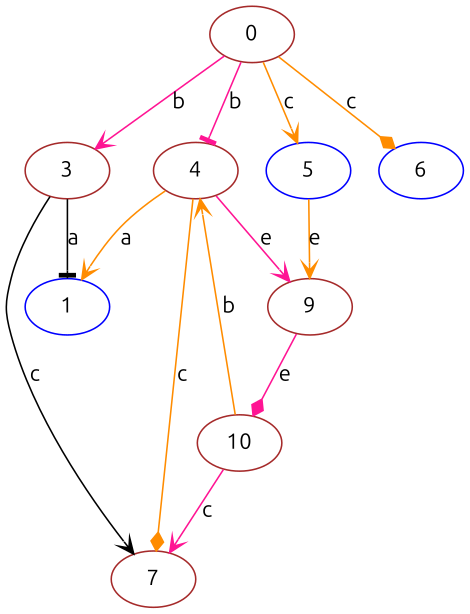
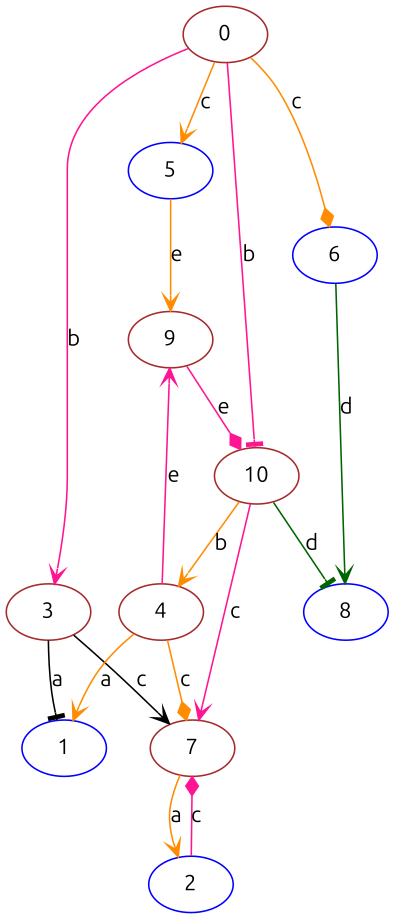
(225, 99) -> (241, 251)
none -> (346, 612)
none -> (191, 884)
